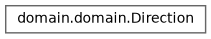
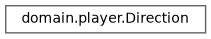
(106, 19) -> (106, 19)
